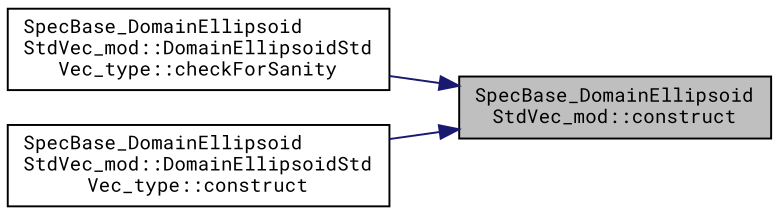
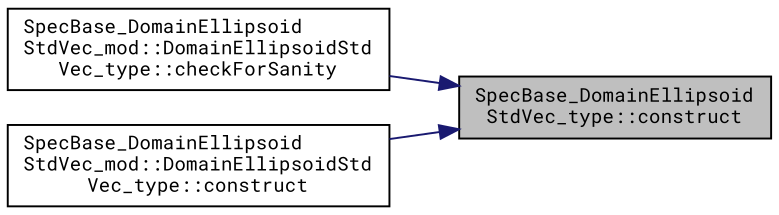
(615, 108) -> (615, 108)
